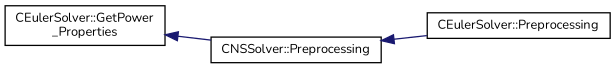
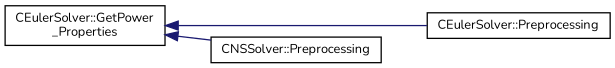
(410, 37) -> (303, 26)
